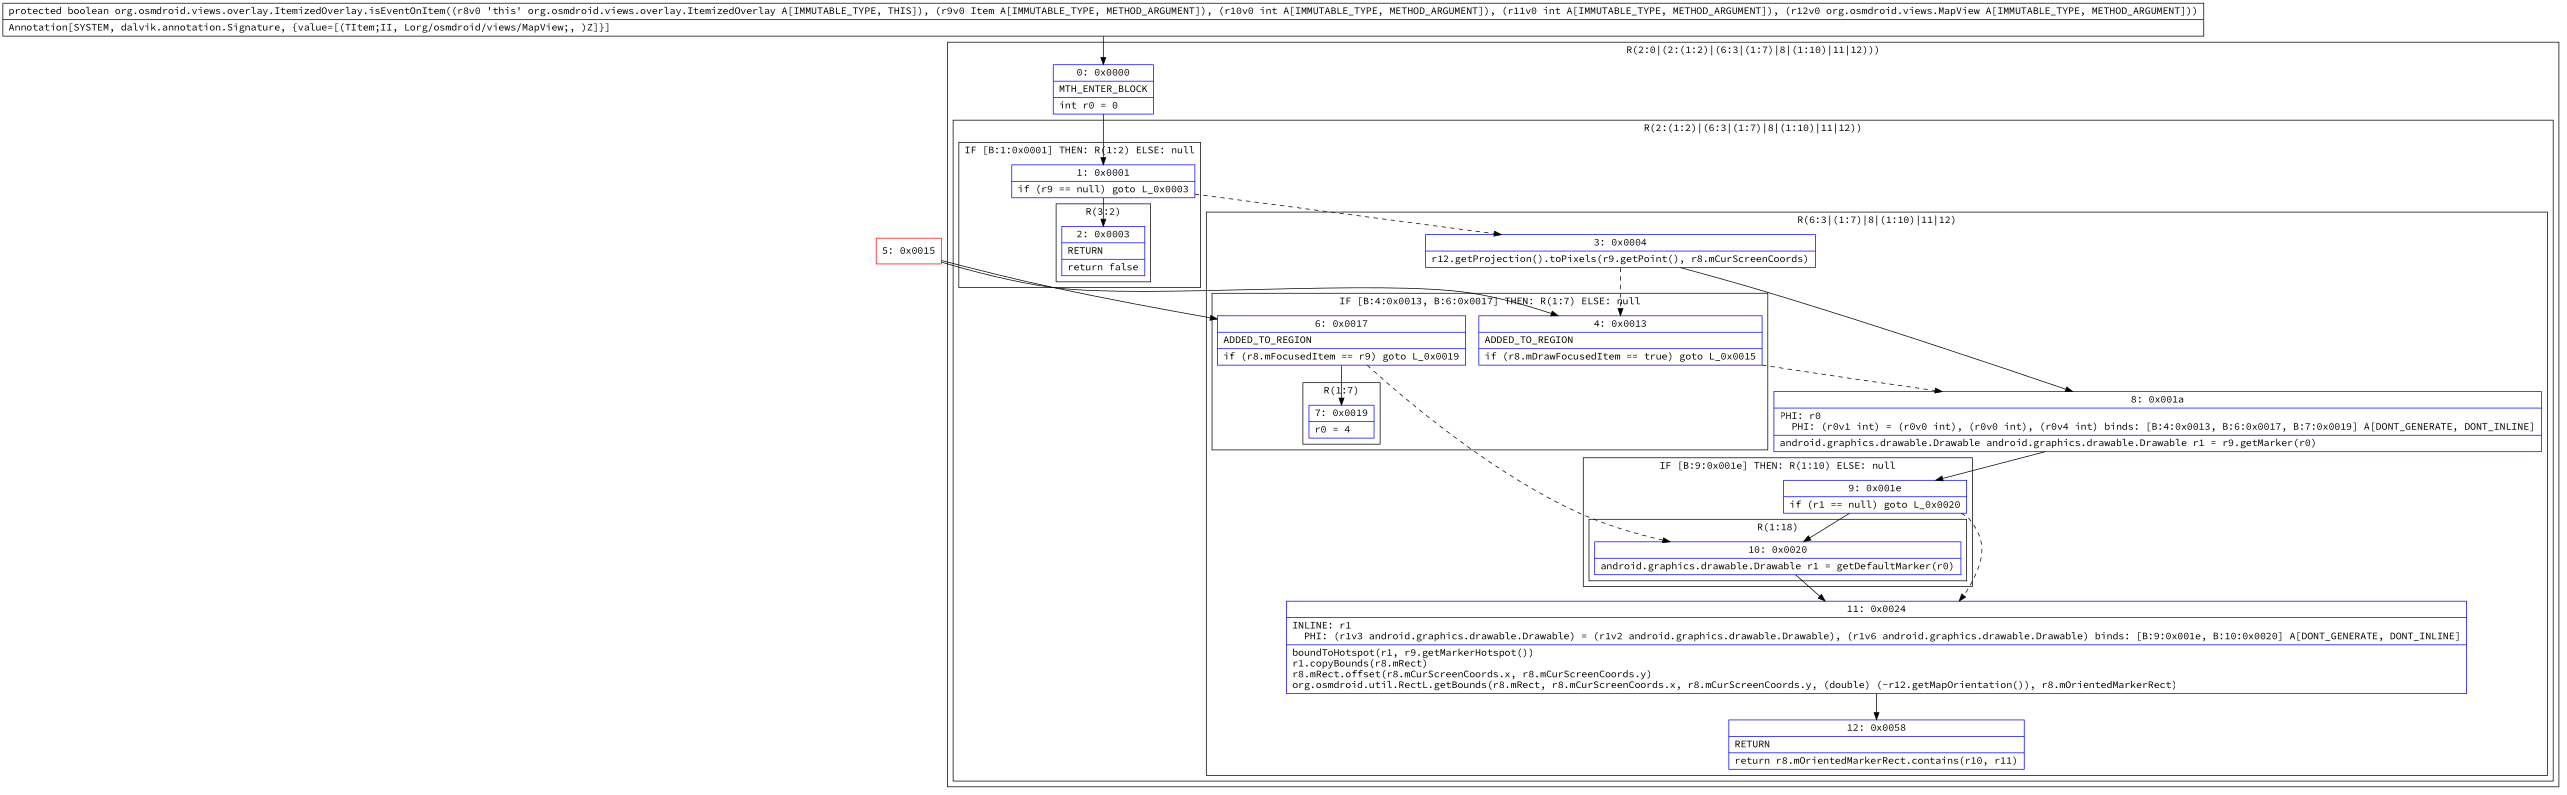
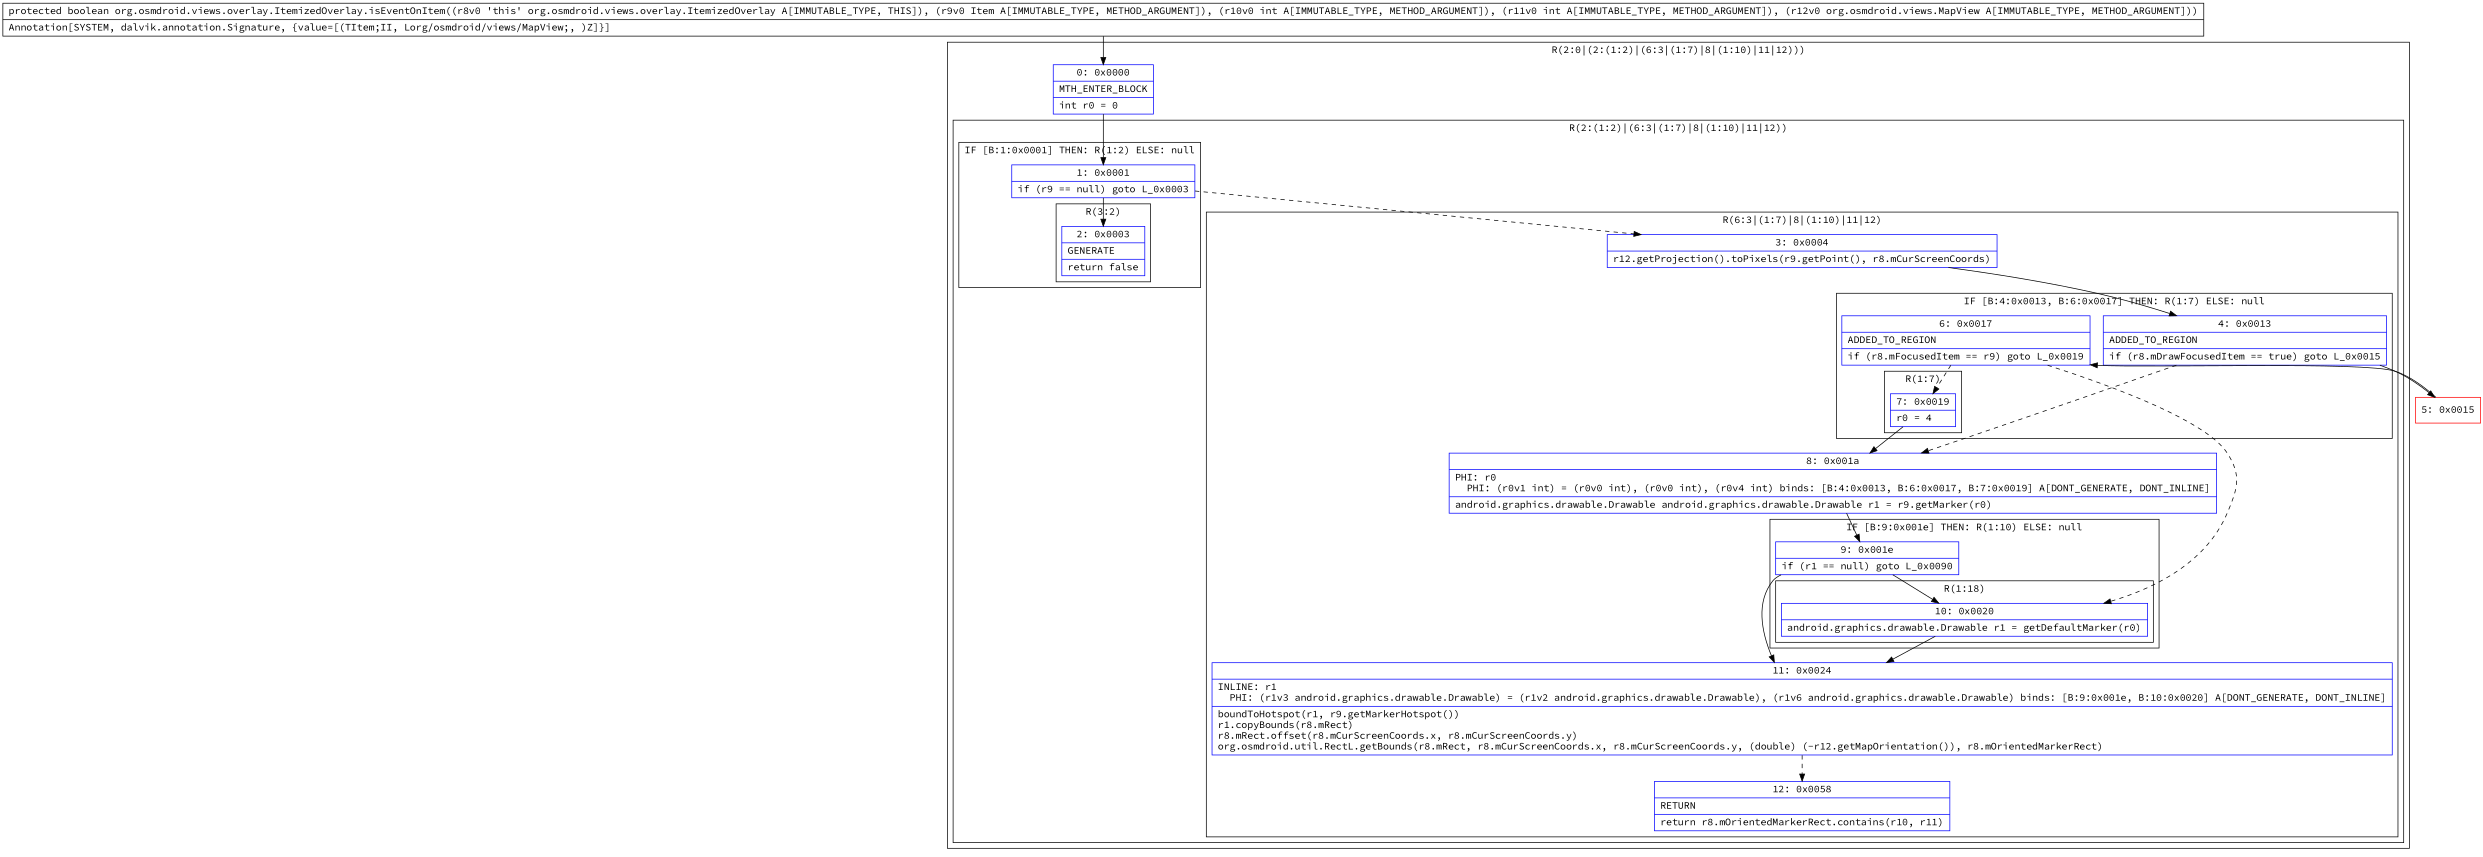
(1085, 251) -> (1092, 251)
(1620, 288) -> (2060, 286)
(1292, 289) -> (2406, 377)
(1874, 326) -> (1882, 443)
(1342, 378) -> (1944, 376)
(1875, 505) -> (1867, 566)
(1982, 553) -> (1762, 613)
(1877, 703) -> (1802, 765)
